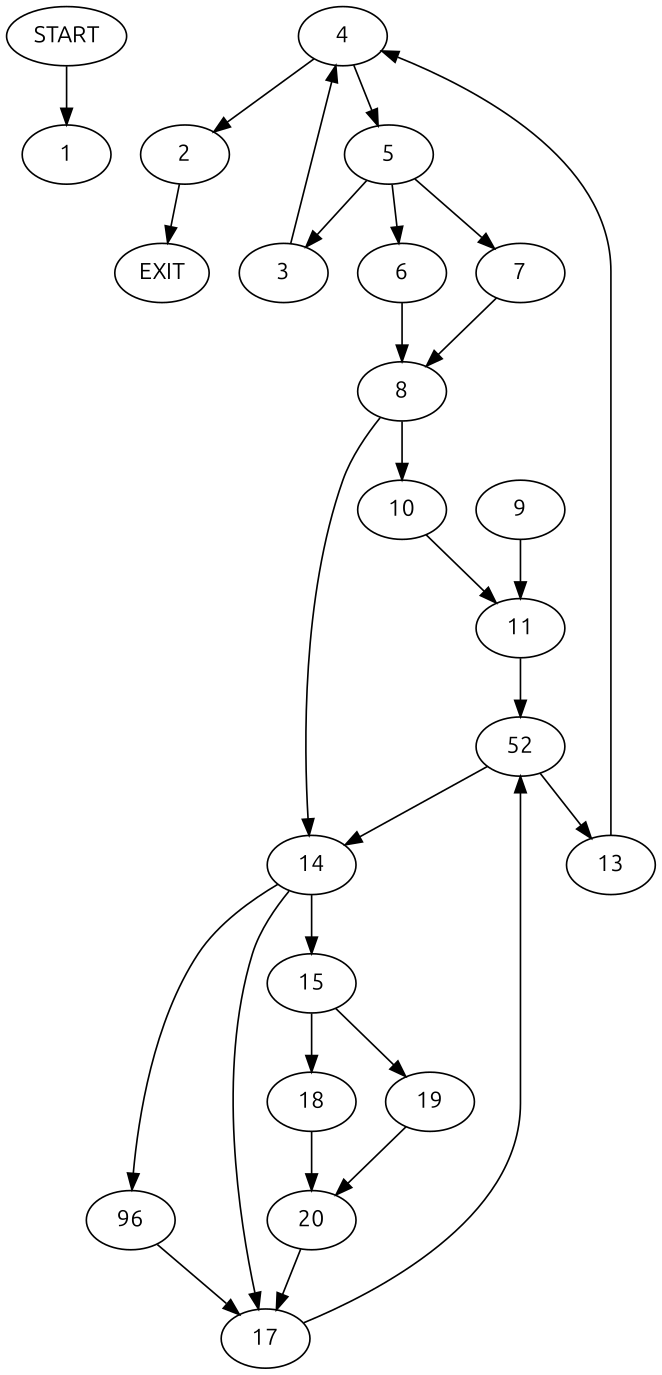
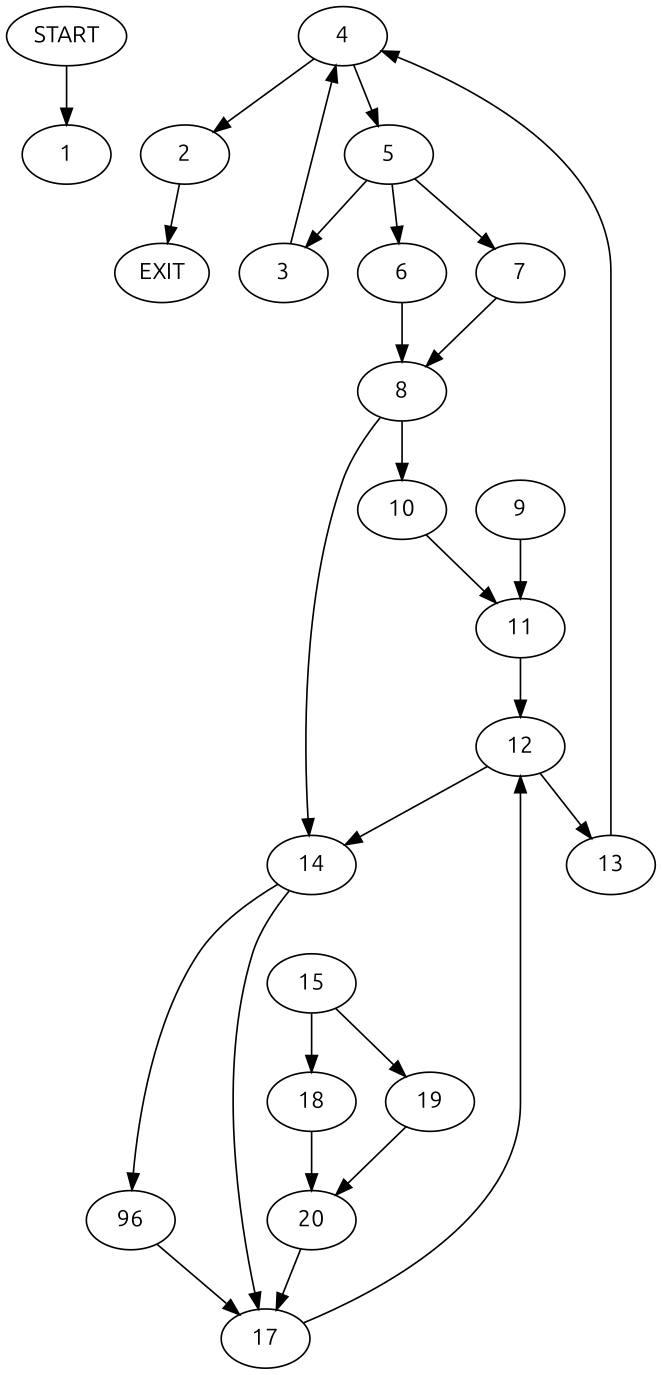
(520, 747) -> (520, 747)
(312, 916) -> none
